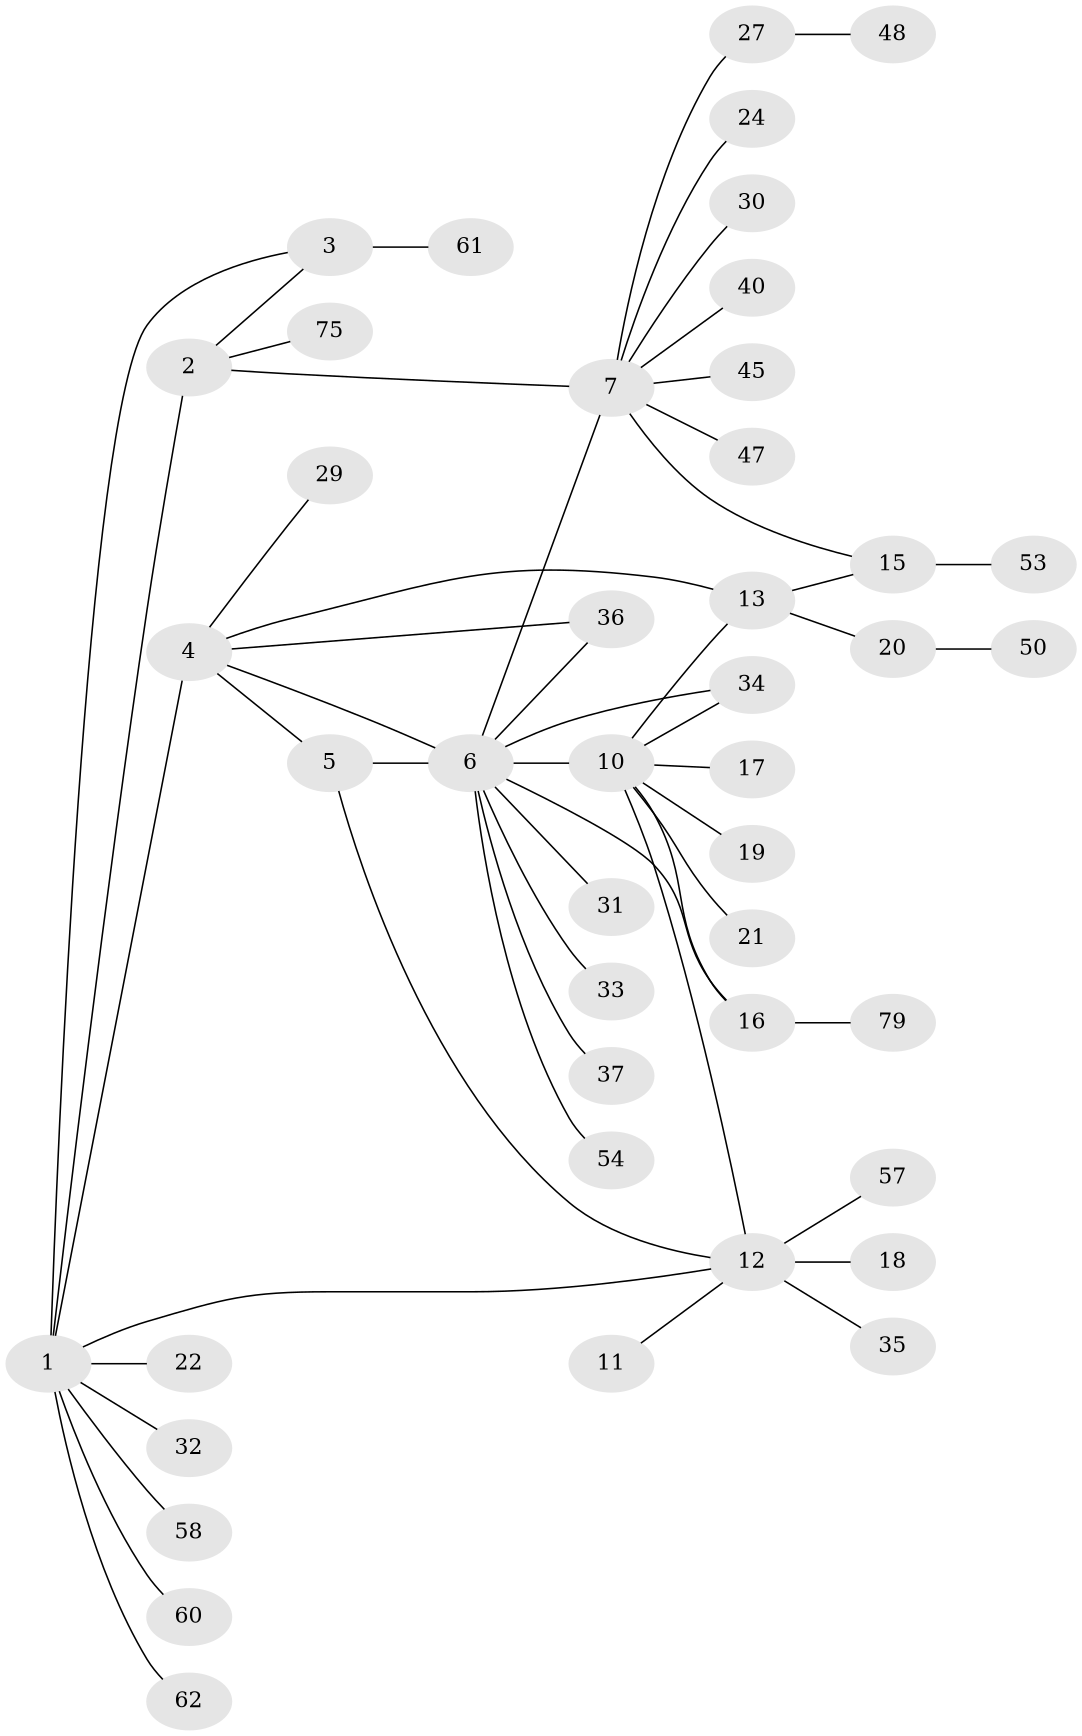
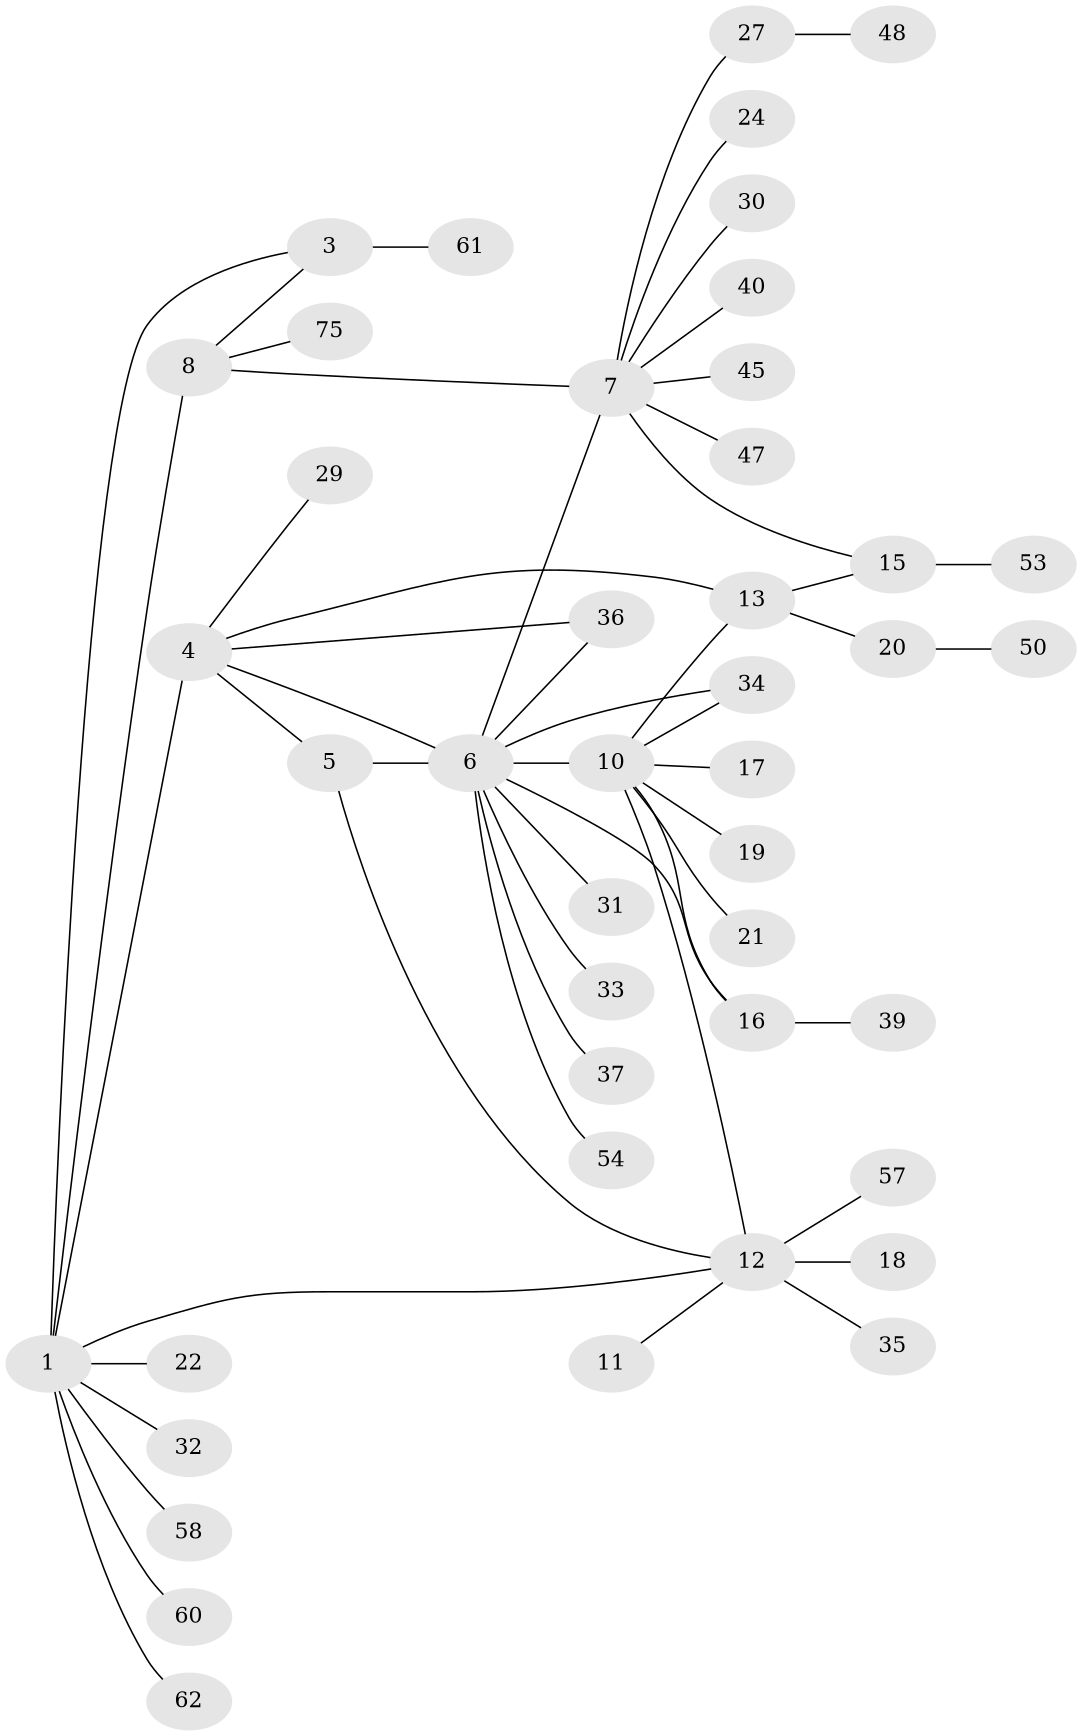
(189, 368) -> (189, 368)
(893, 1023) -> (893, 1023)
